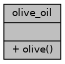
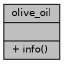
(32, 50) -> (30, 50)
